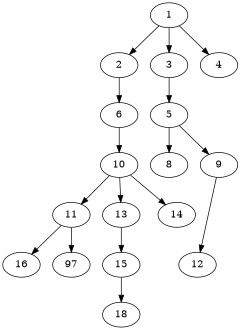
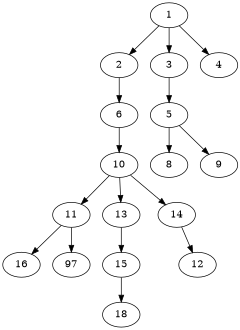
(209, 211) -> (186, 237)
